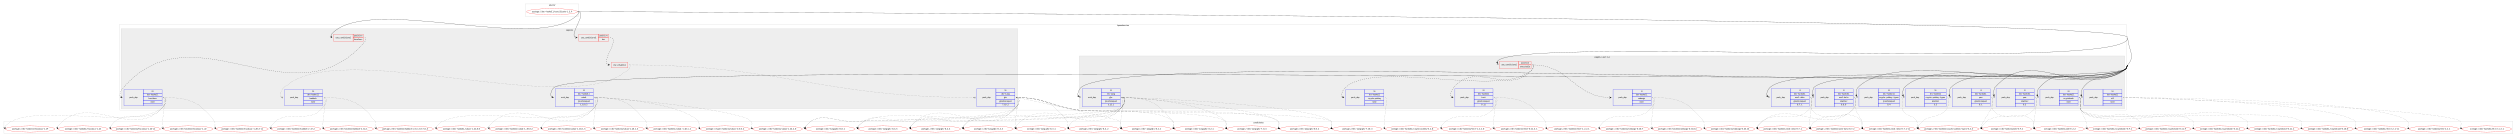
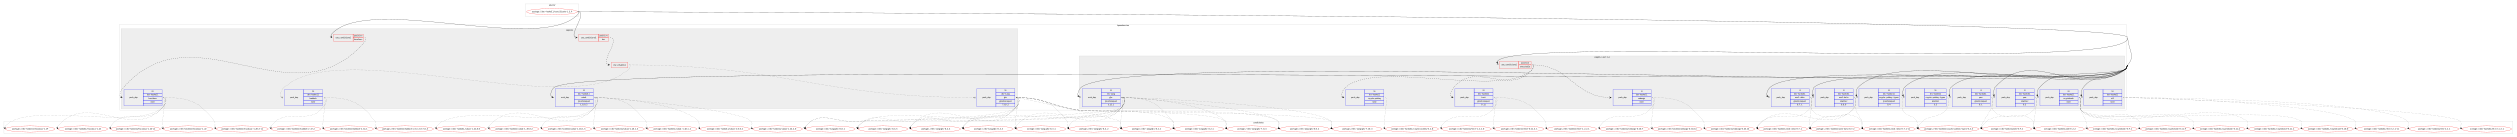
(725, 129) -> (725, 129)
